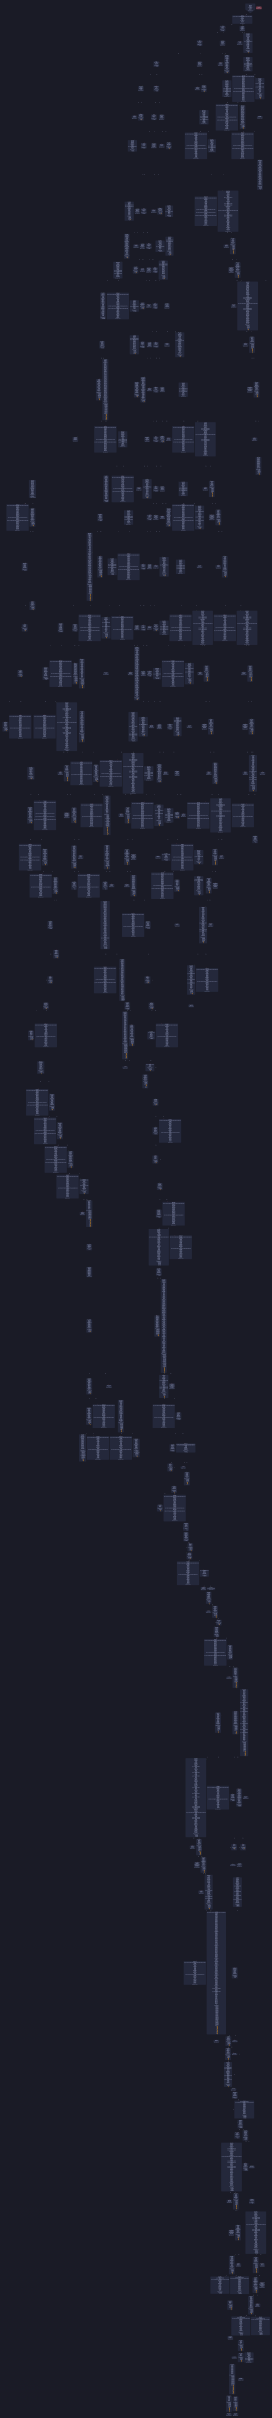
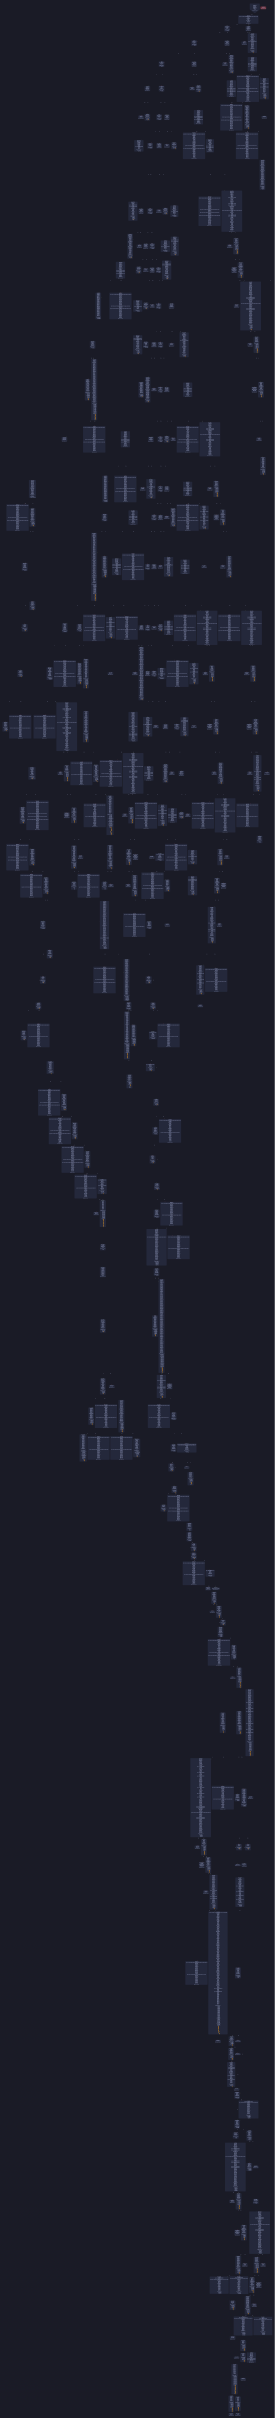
(125, 1068) -> none
